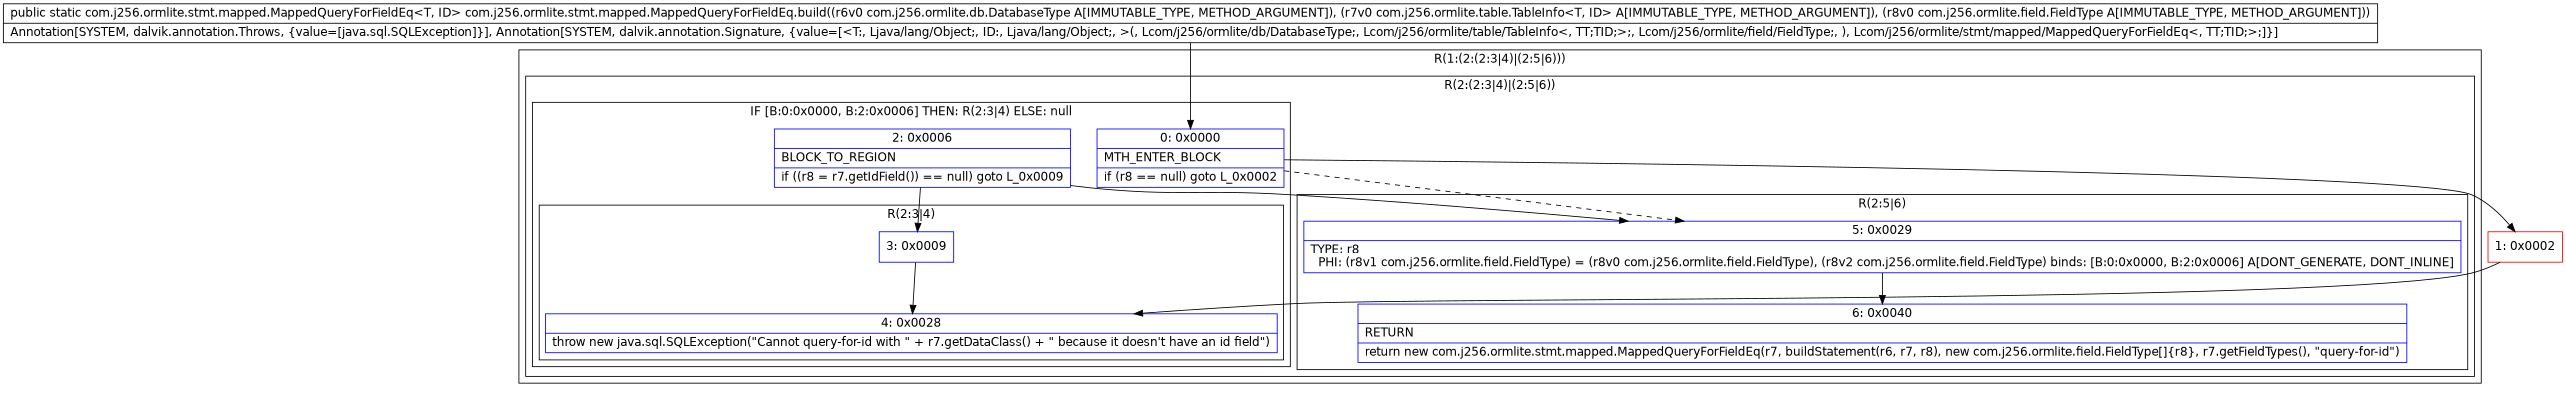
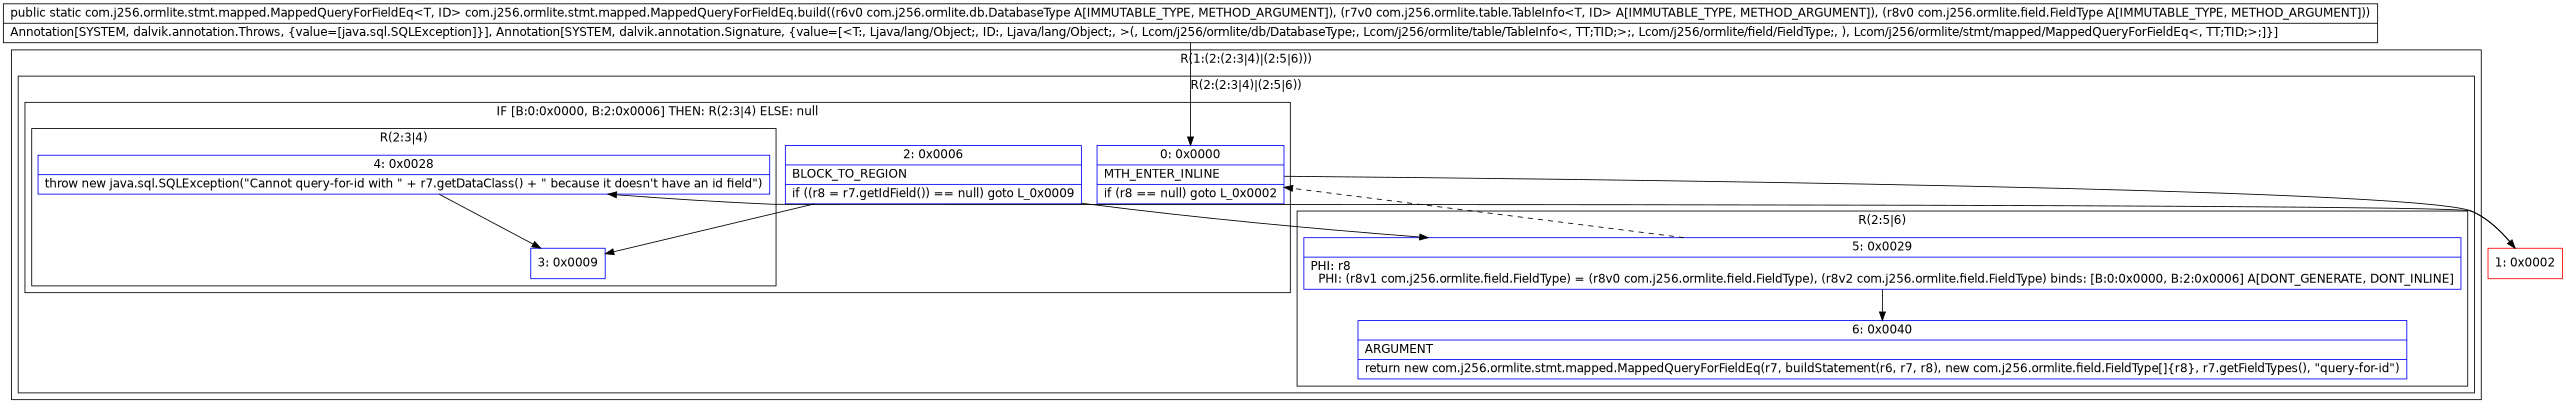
(1163, 158) -> (1162, 174)
(1519, 200) -> (1518, 217)
(1337, 250) -> (1333, 266)
(914, 284) -> (486, 219)
(1389, 333) -> (1399, 349)
